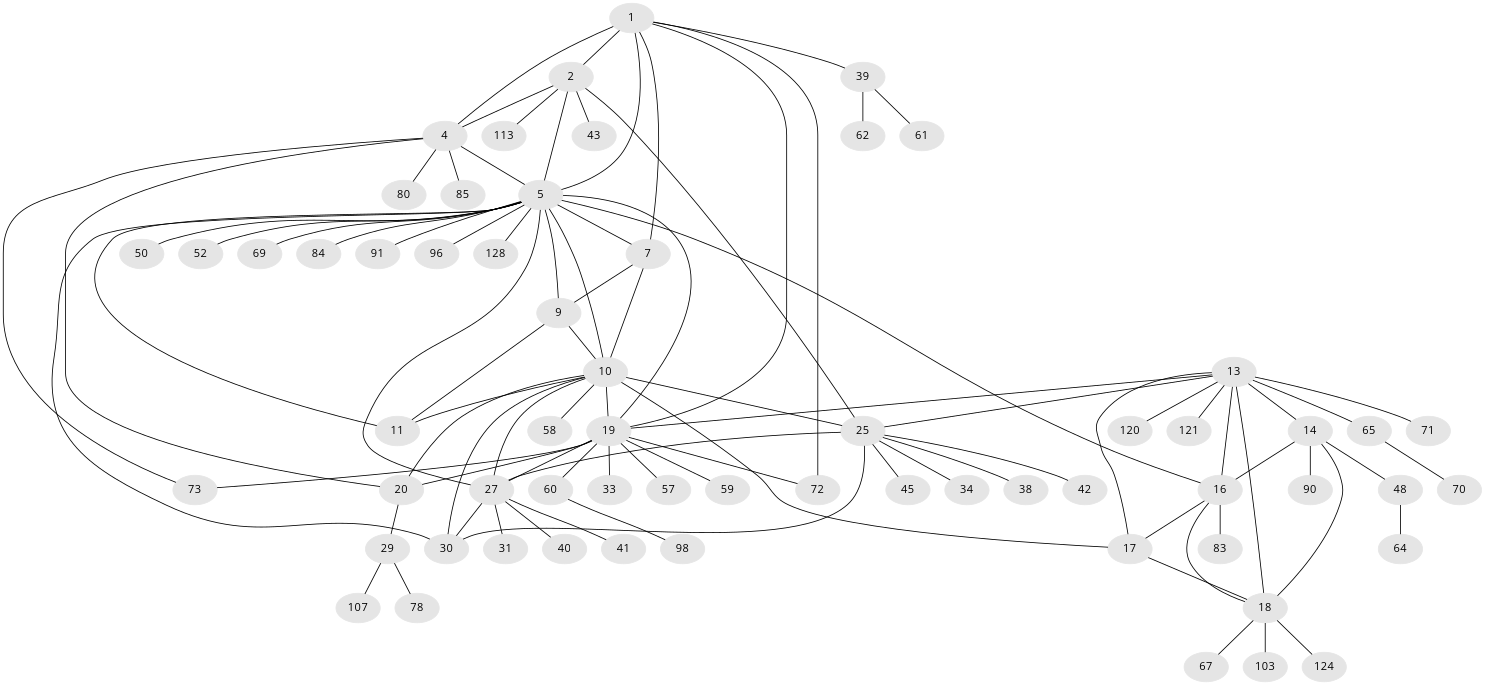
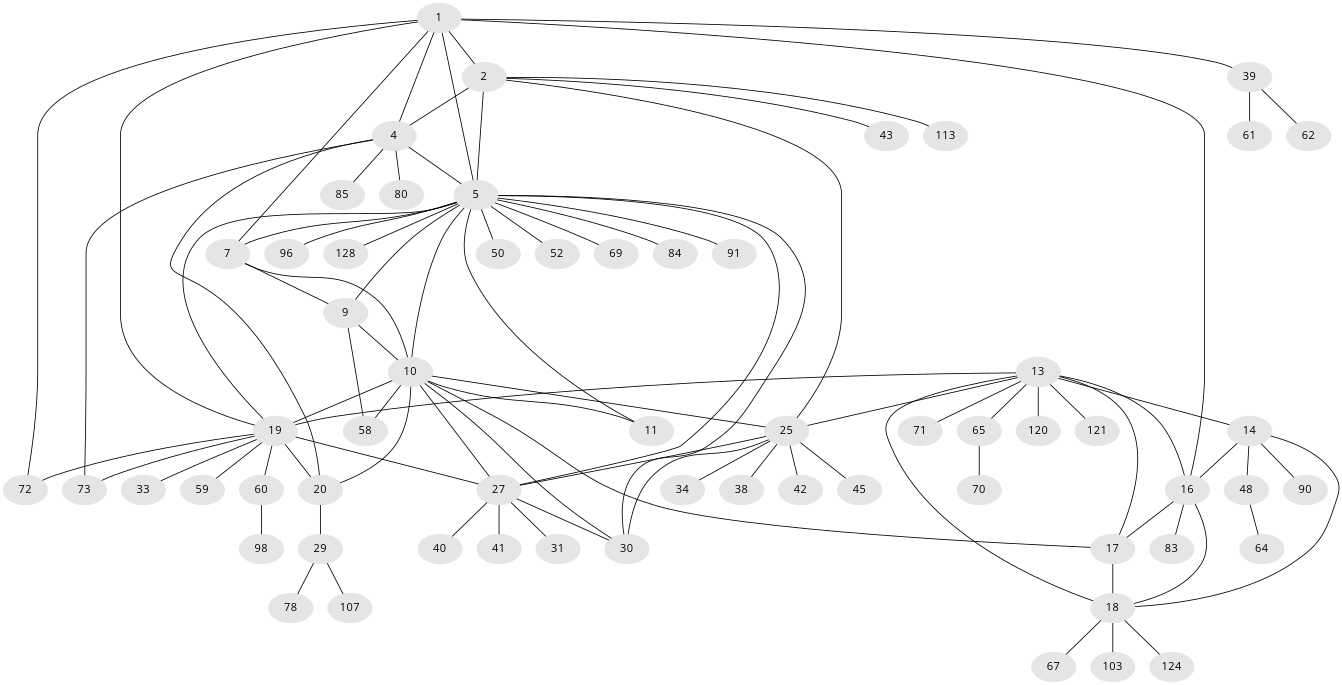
(885, 332) -> (1011, 68)
(478, 372) -> (356, 372)
(669, 490) -> none
